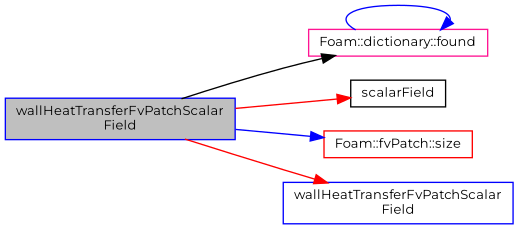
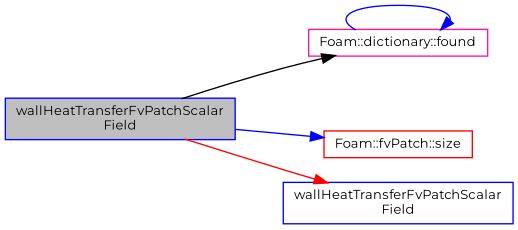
(398, 94) -> none
